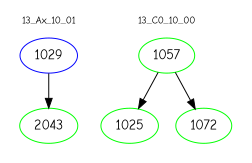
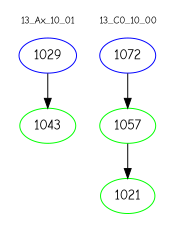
(183, 86) -> (128, 86)
(49, 126) -> (48, 126)
(130, 126) -> (128, 196)
(204, 126) -> (128, 56)
